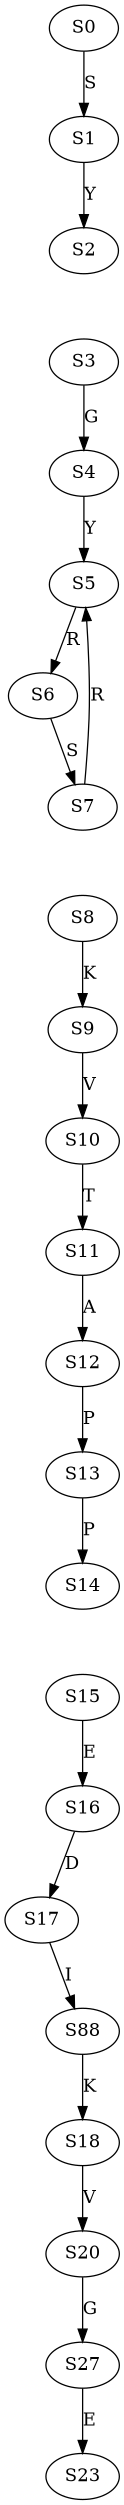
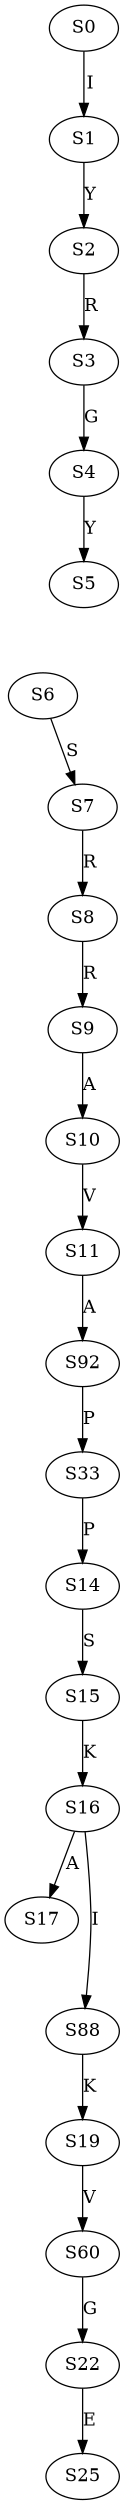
(90, 84) -> (90, 84)
none -> (84, 300)
(66, 634) -> none
(89, 703) -> (83, 856)
(90, 974) -> (90, 974)
(89, 1085) -> (89, 1085)
(89, 1197) -> (89, 1197)
(83, 1364) -> (83, 1364)
(83, 1475) -> (83, 1475)
none -> (83, 1635)
(90, 1753) -> (90, 1753)
(72, 1864) -> (72, 1864)
(60, 1970) -> (91, 1913)
(83, 2143) -> (83, 2143)
(83, 2254) -> (83, 2254)
(83, 2365) -> (83, 2365)
(83, 2476) -> (83, 2476)
